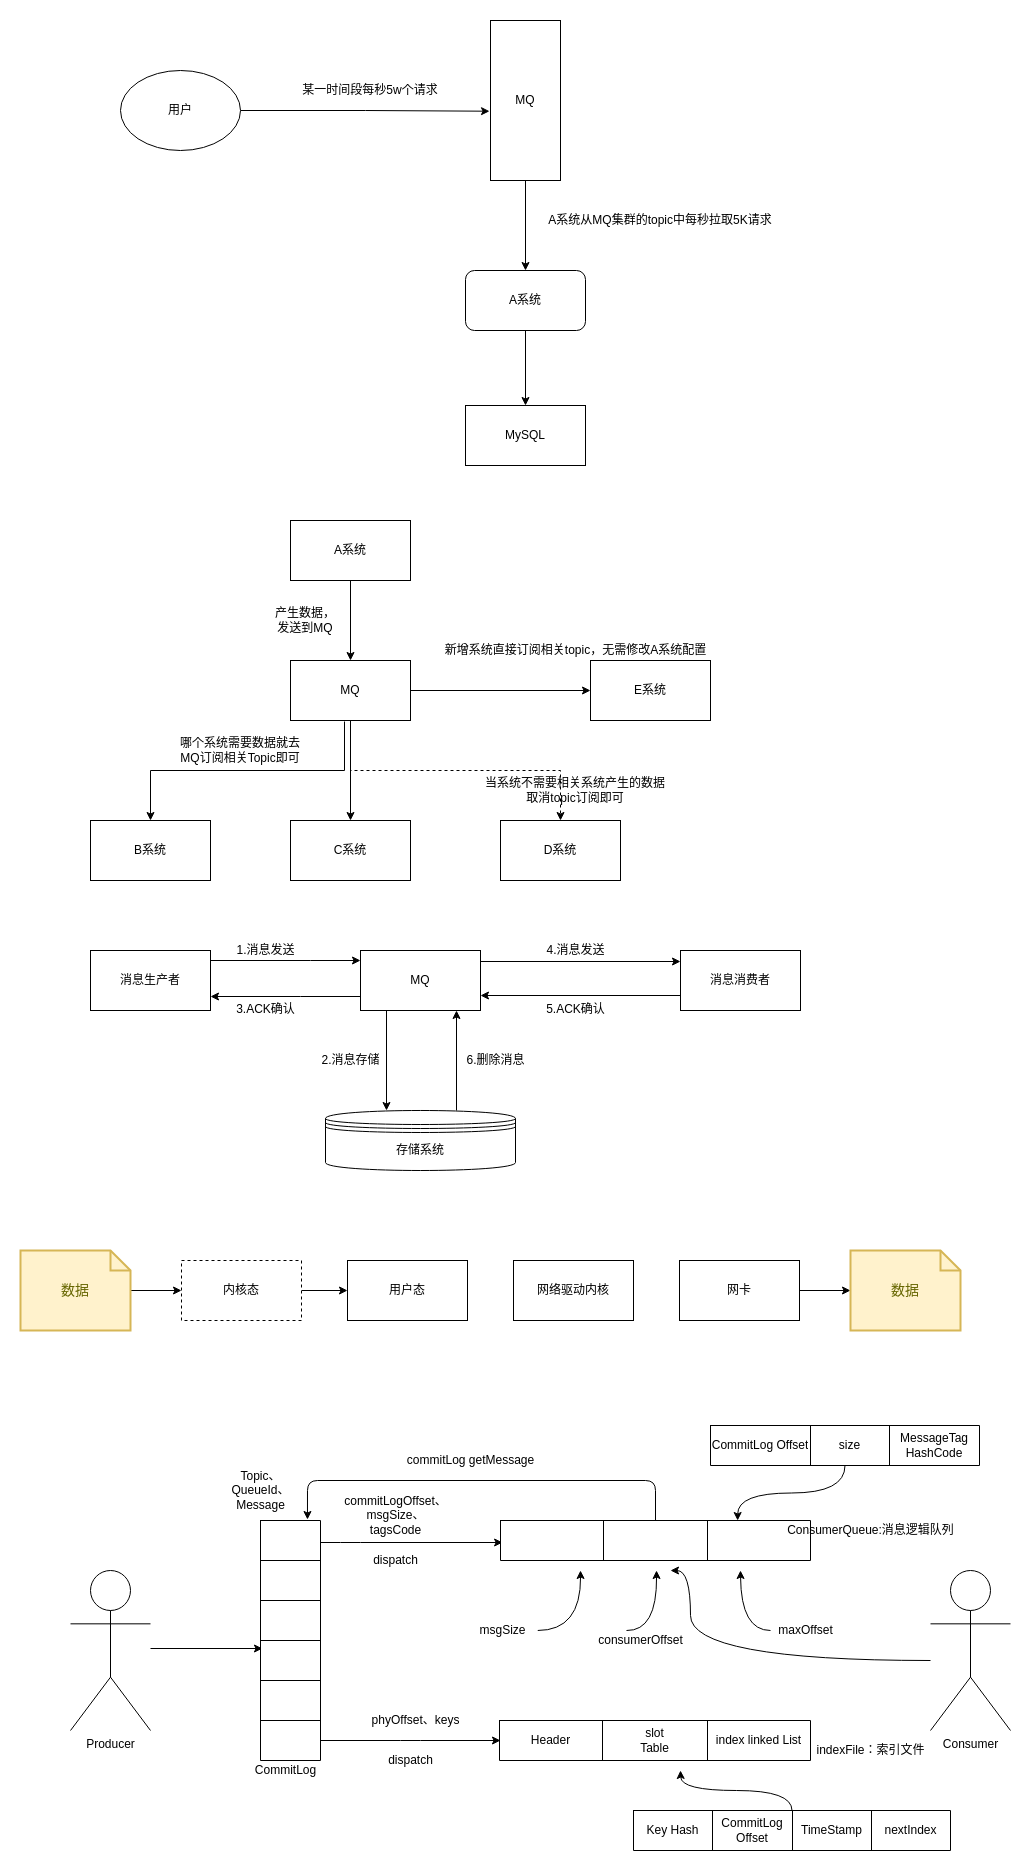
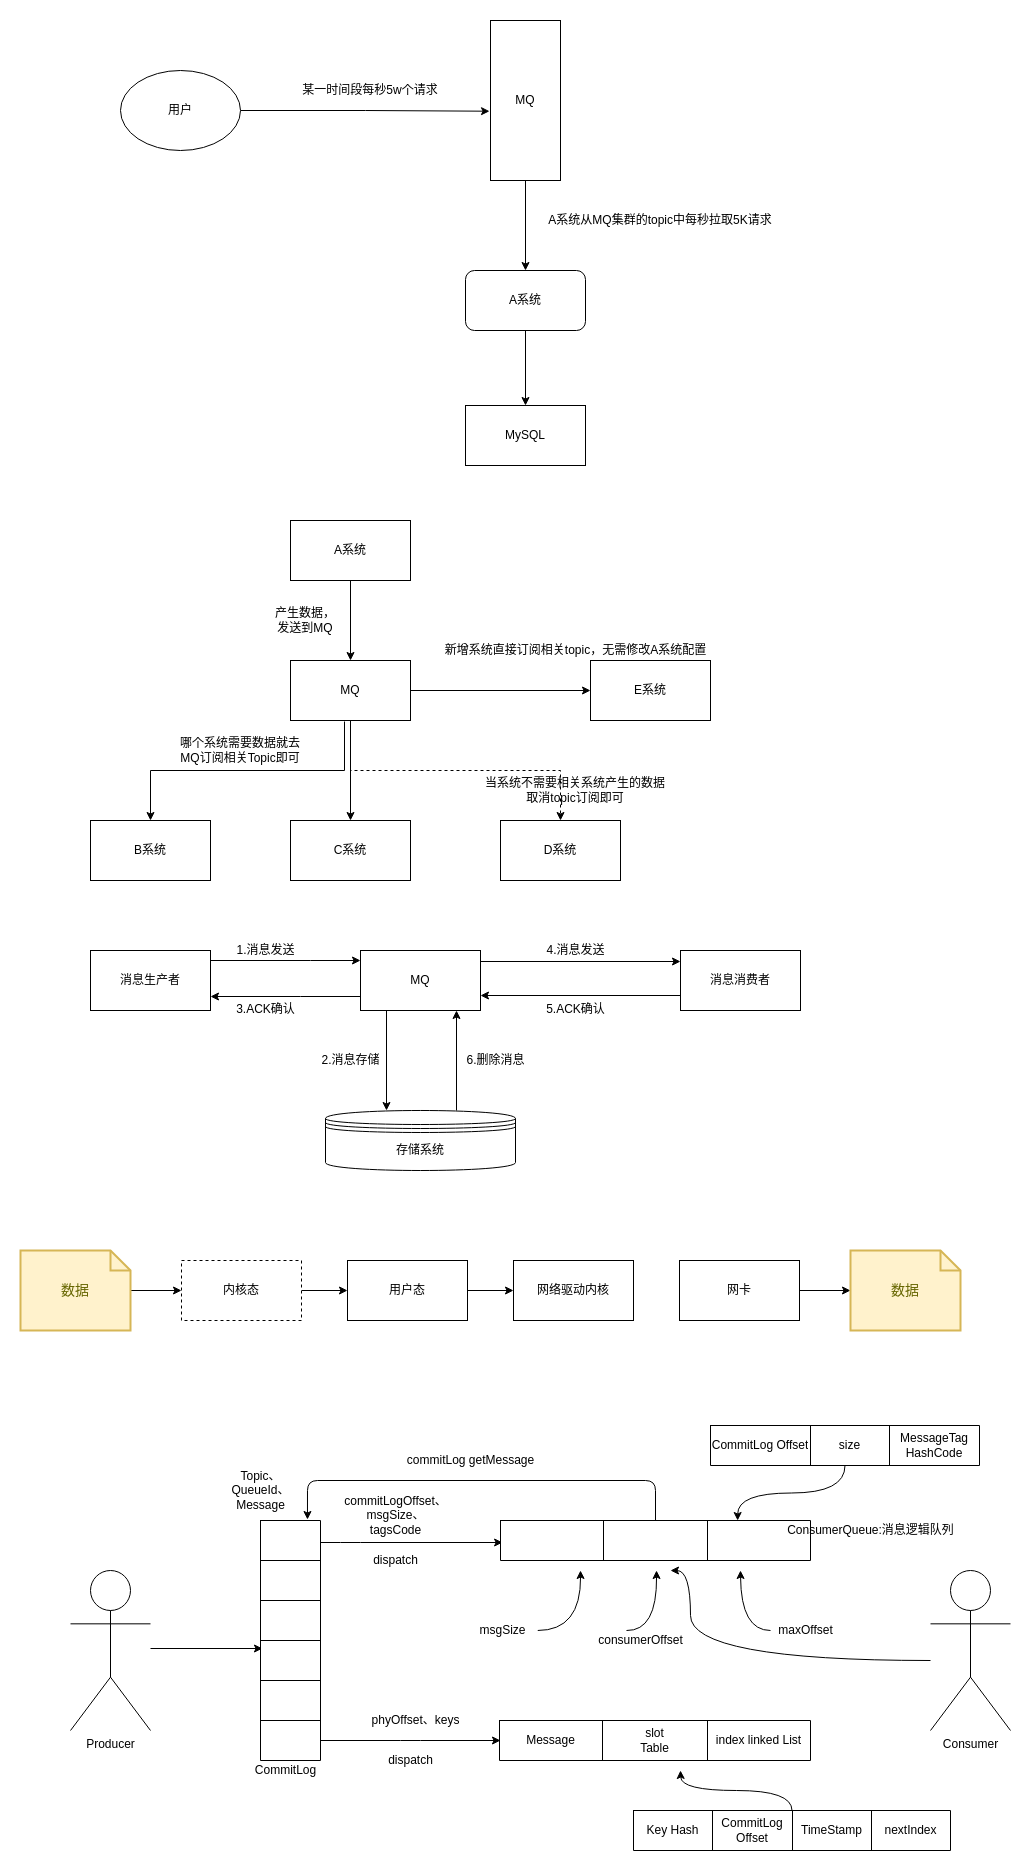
none -> (487, 1291)
(551, 1741) -> (551, 1741)
(871, 1751) -> none
